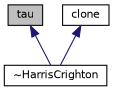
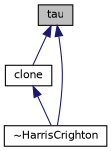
none -> (40, 50)
